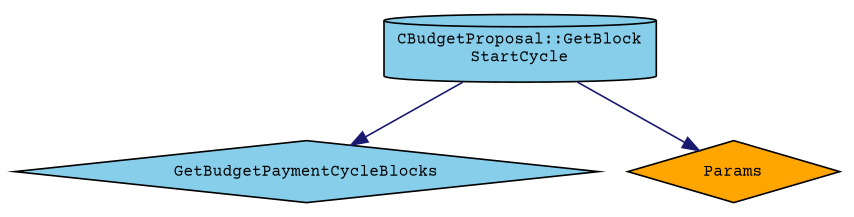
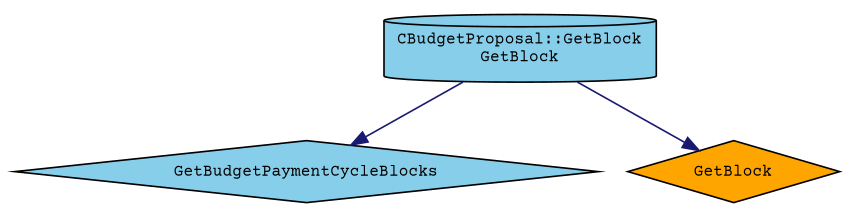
(520, 48) -> (520, 48)
(734, 172) -> (734, 172)
